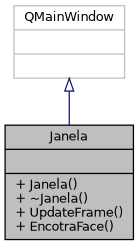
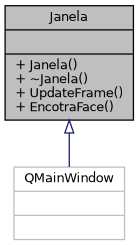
(69, 108) -> (69, 150)
